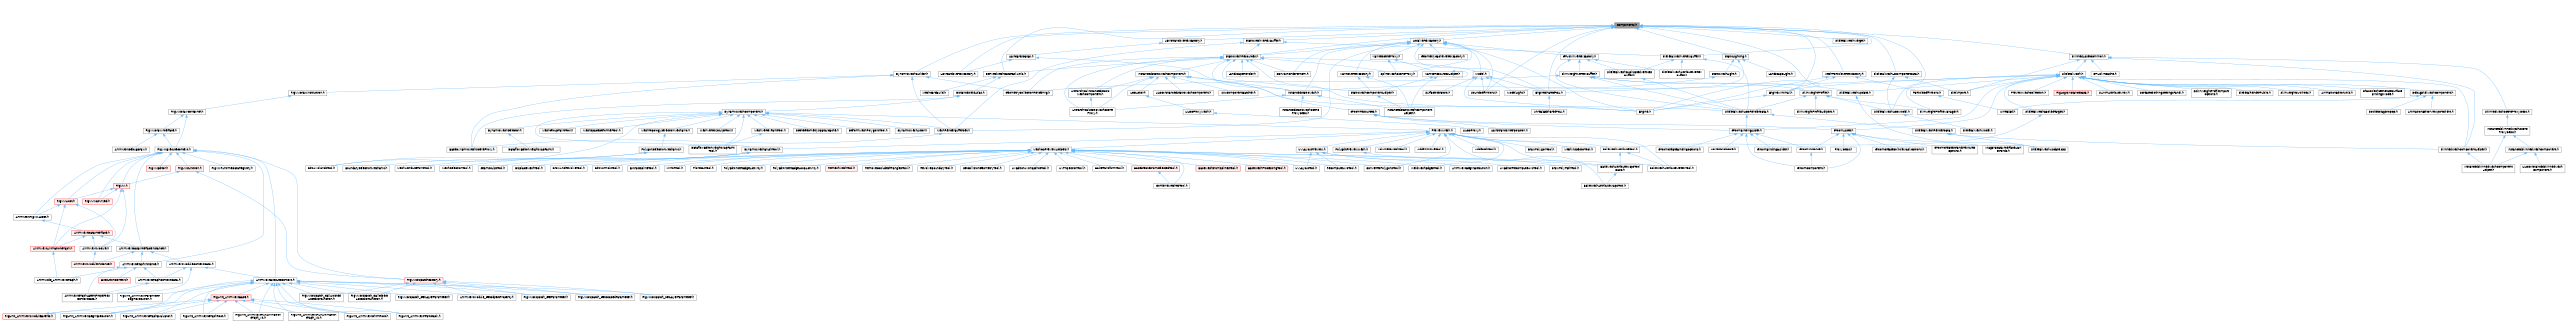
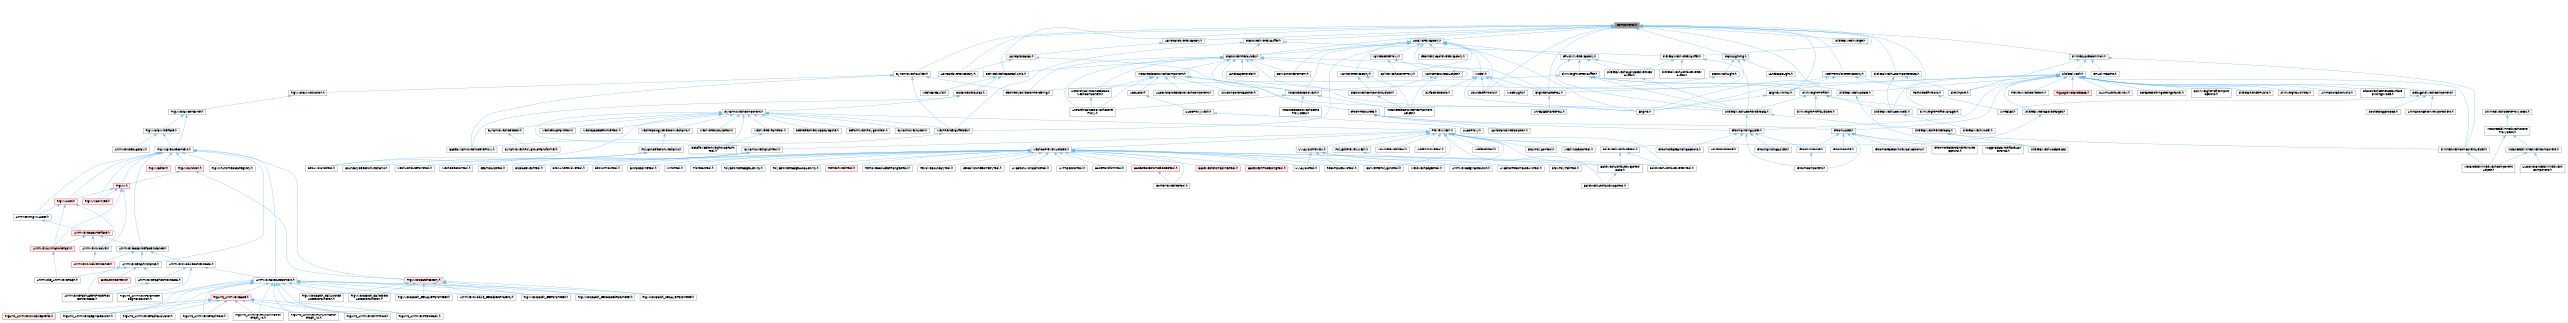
(2320, 61) -> none
(531, 150) -> (531, 150)
(1844, 150) -> (1844, 150)
none -> (424, 289)
